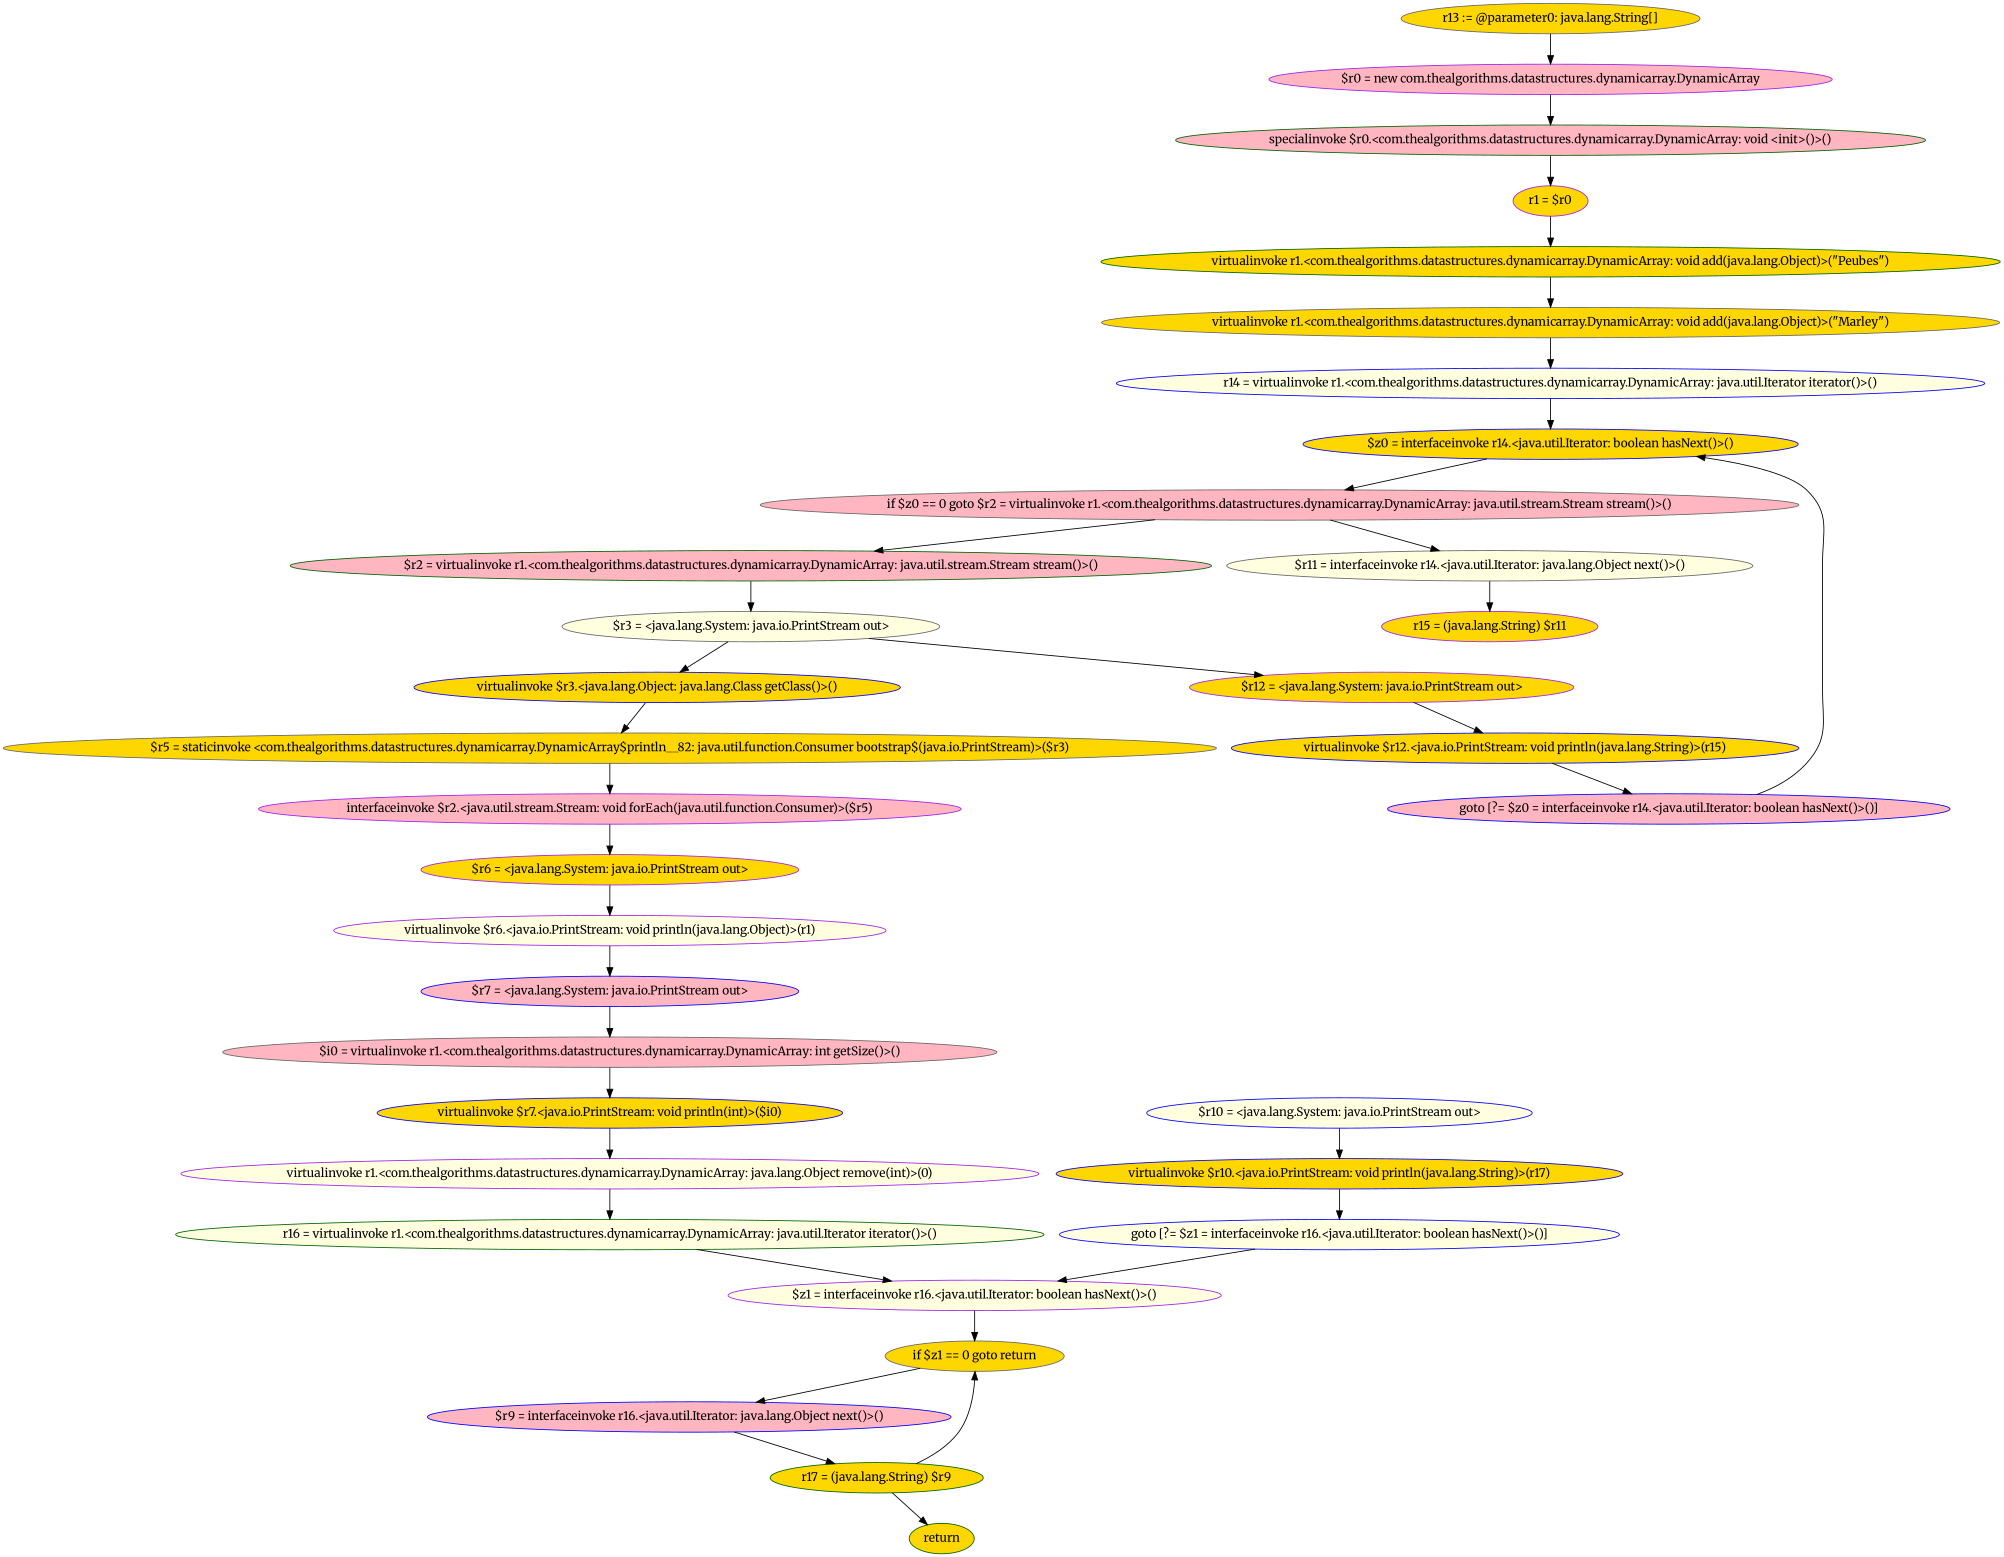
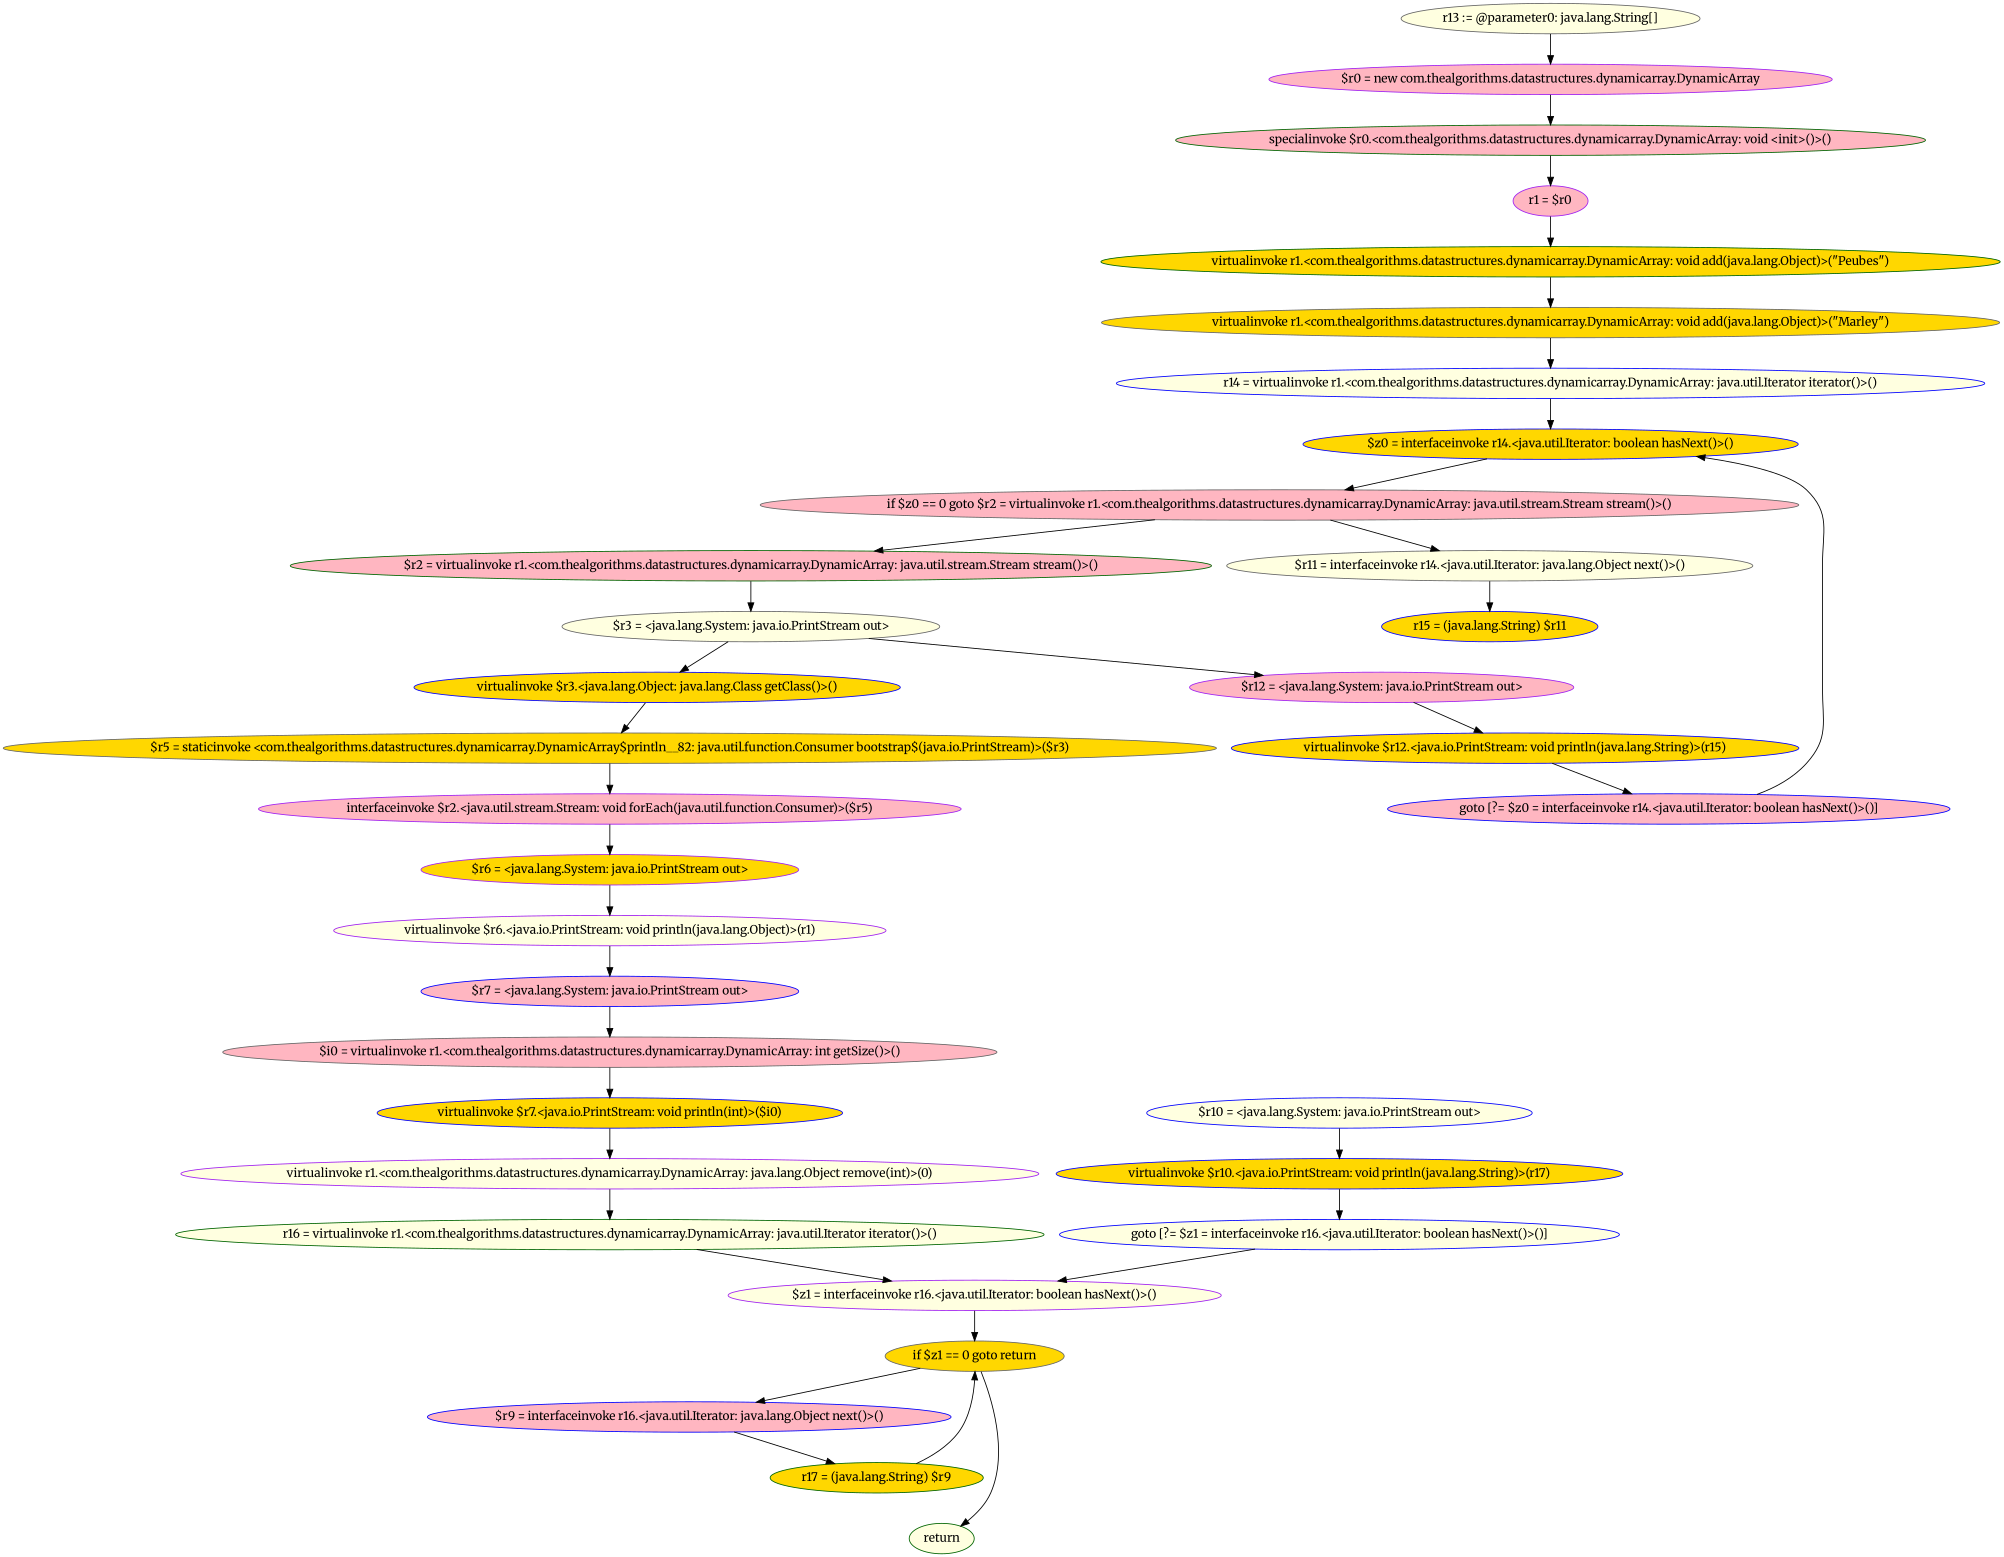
(1551, 19) -> (1551, 19)
(1551, 201) -> (1551, 201)
(1490, 627) -> (1490, 627)
(1382, 687) -> (1382, 687)
(907, 1506) -> (998, 1450)
(942, 1539) -> (942, 1539)
